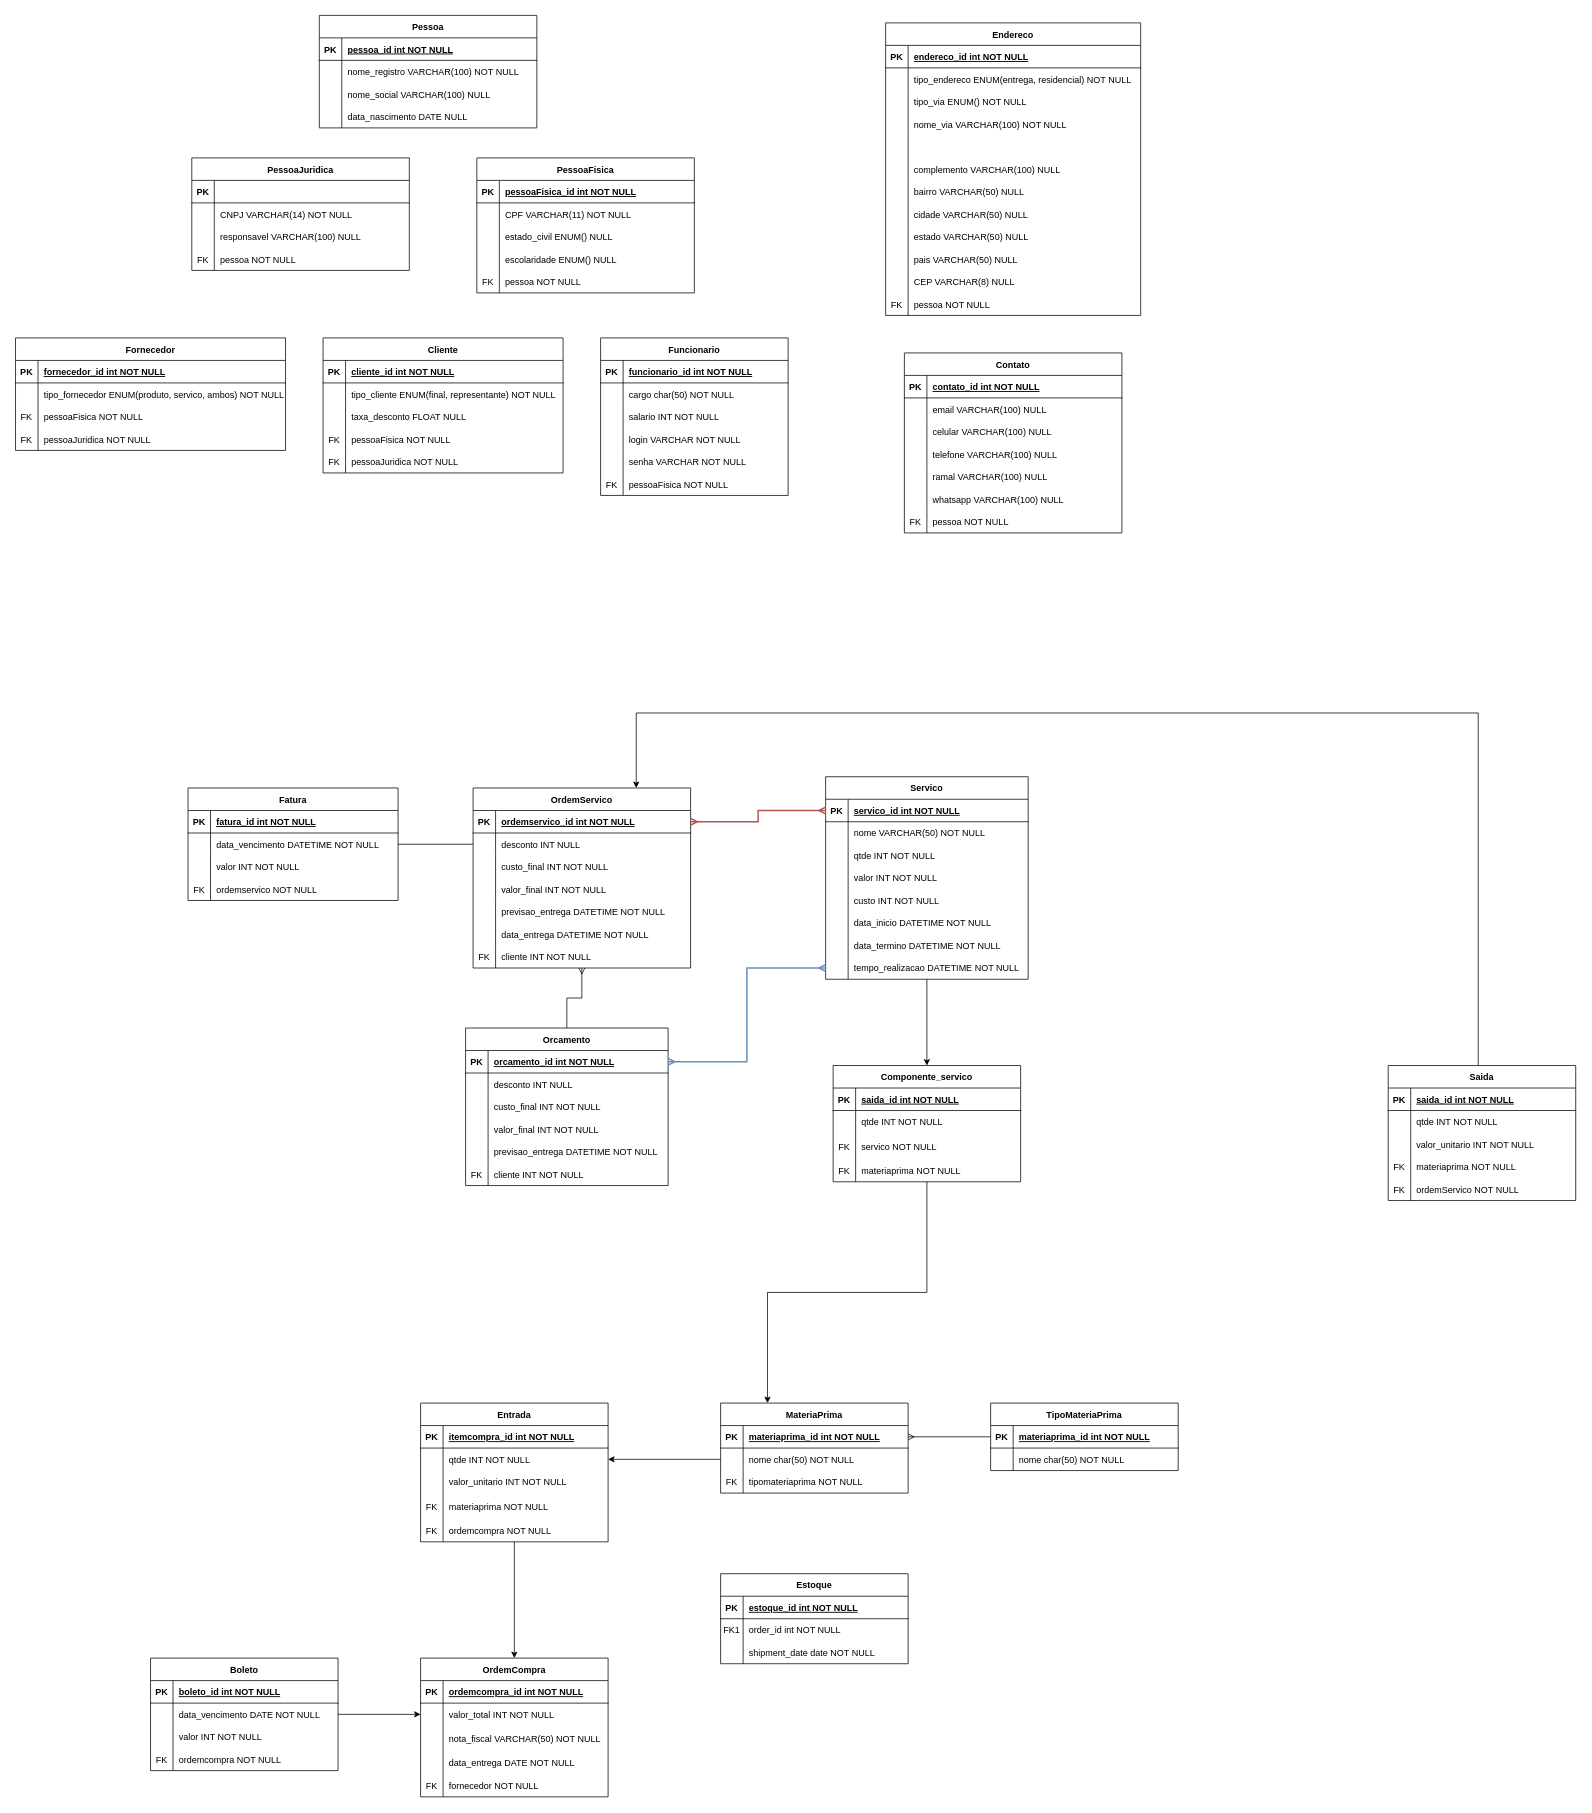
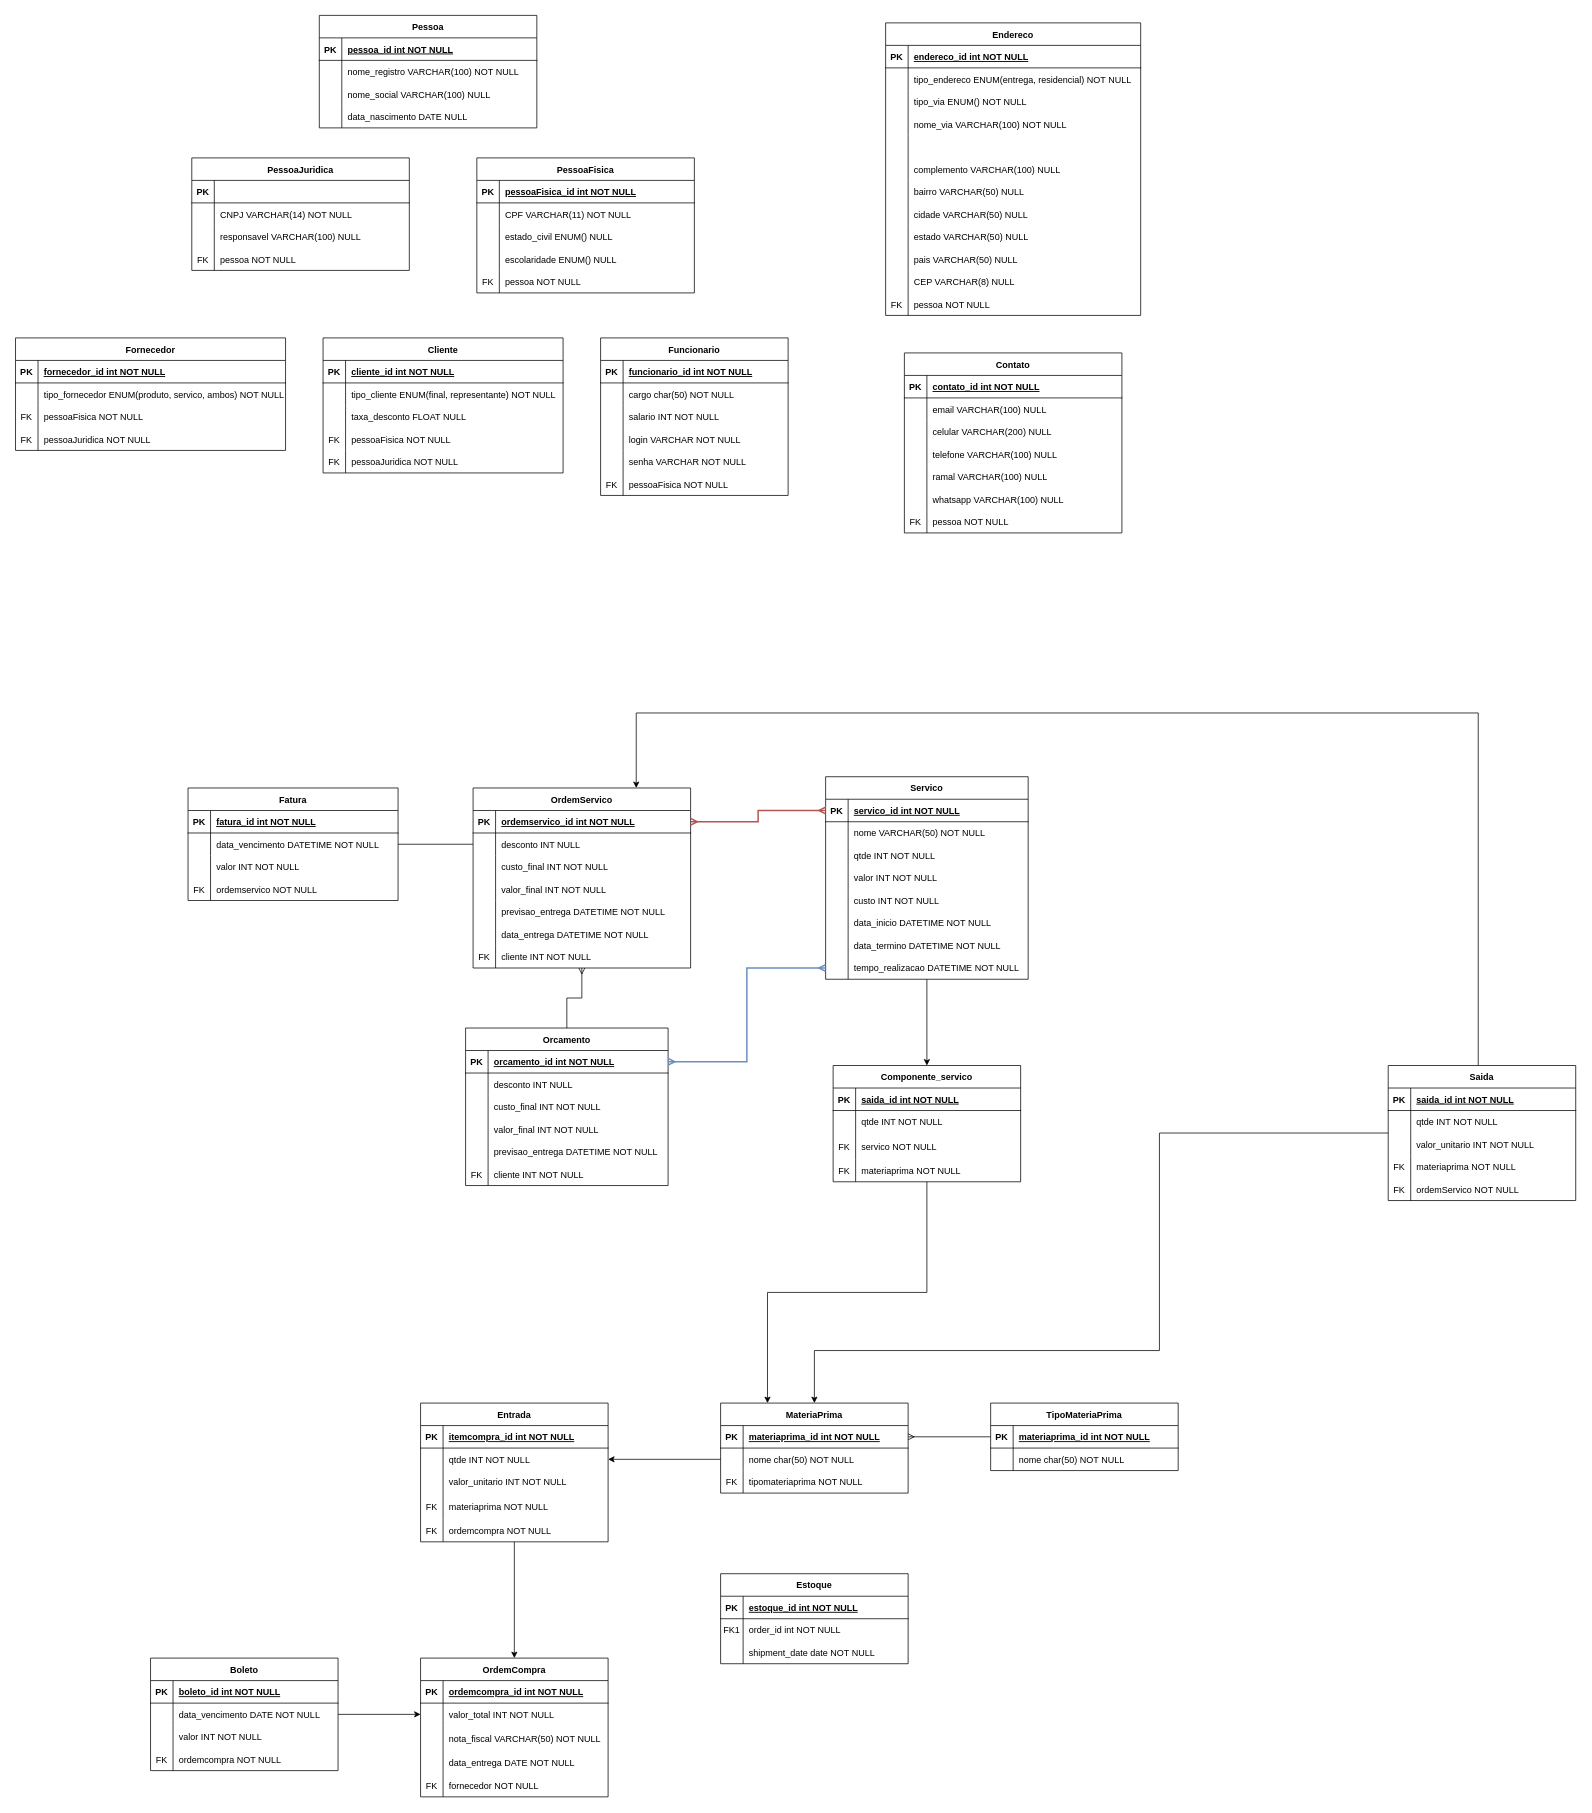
(991, 432) -> (991, 432)
none -> (1073, 1350)
